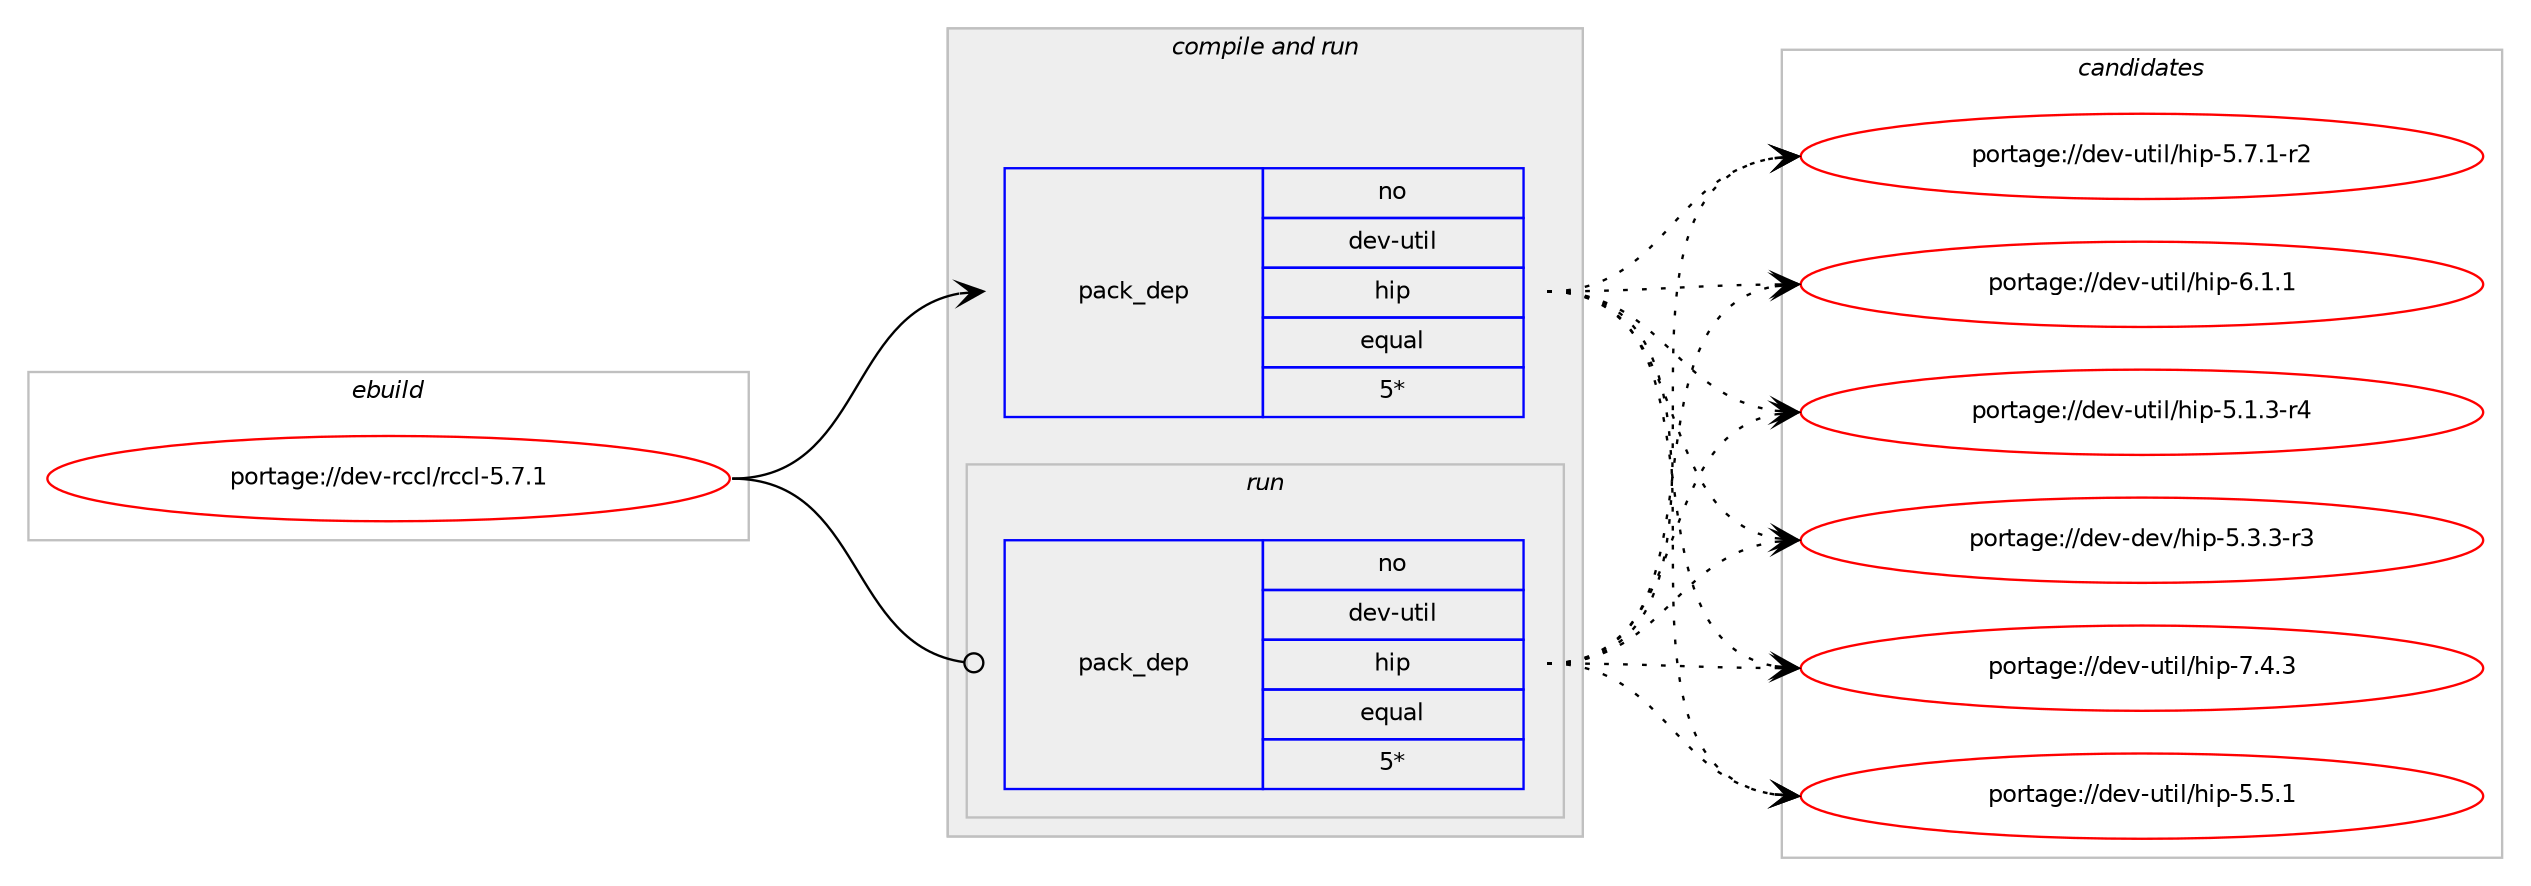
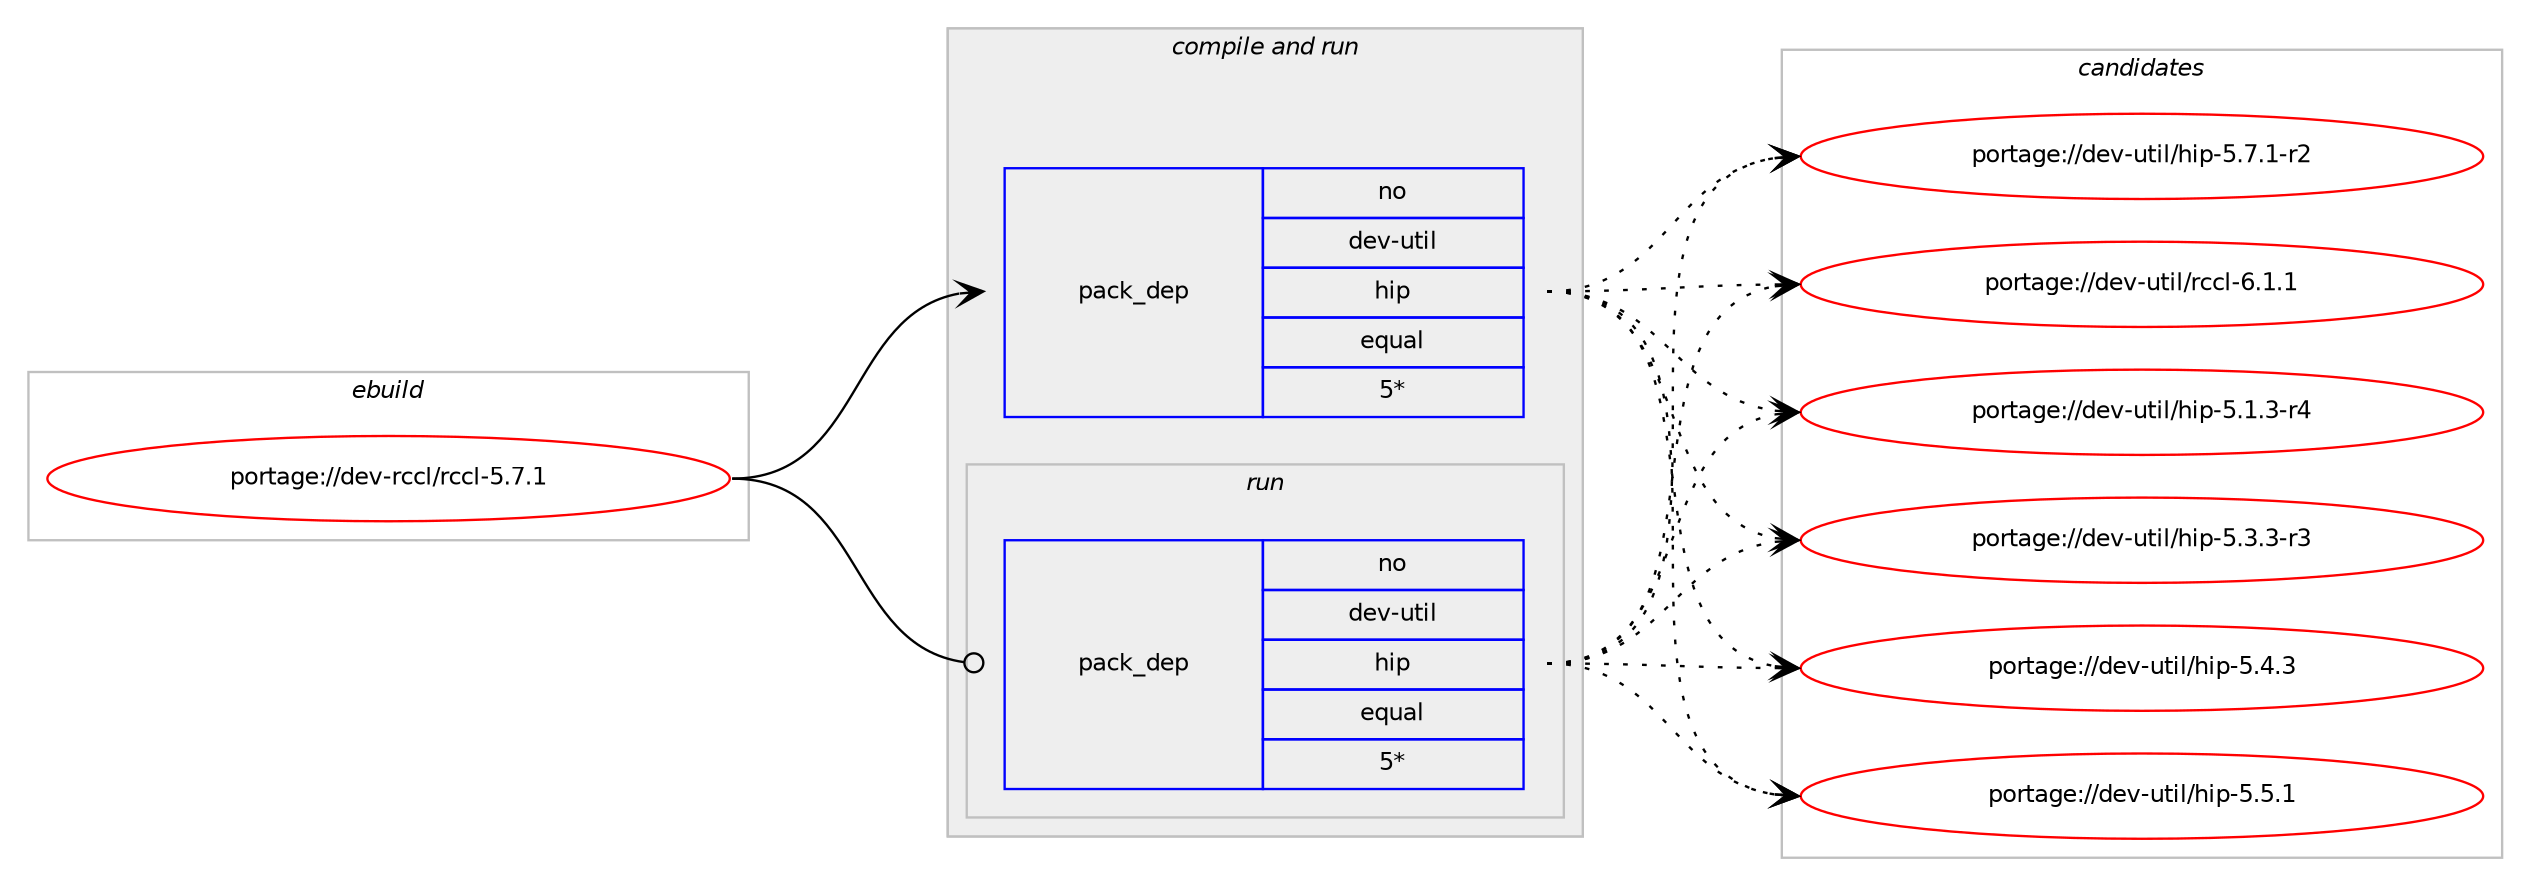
(2142, 284) -> (2142, 284)
(2142, 540) -> (2142, 540)
(2142, 668) -> (2142, 668)
